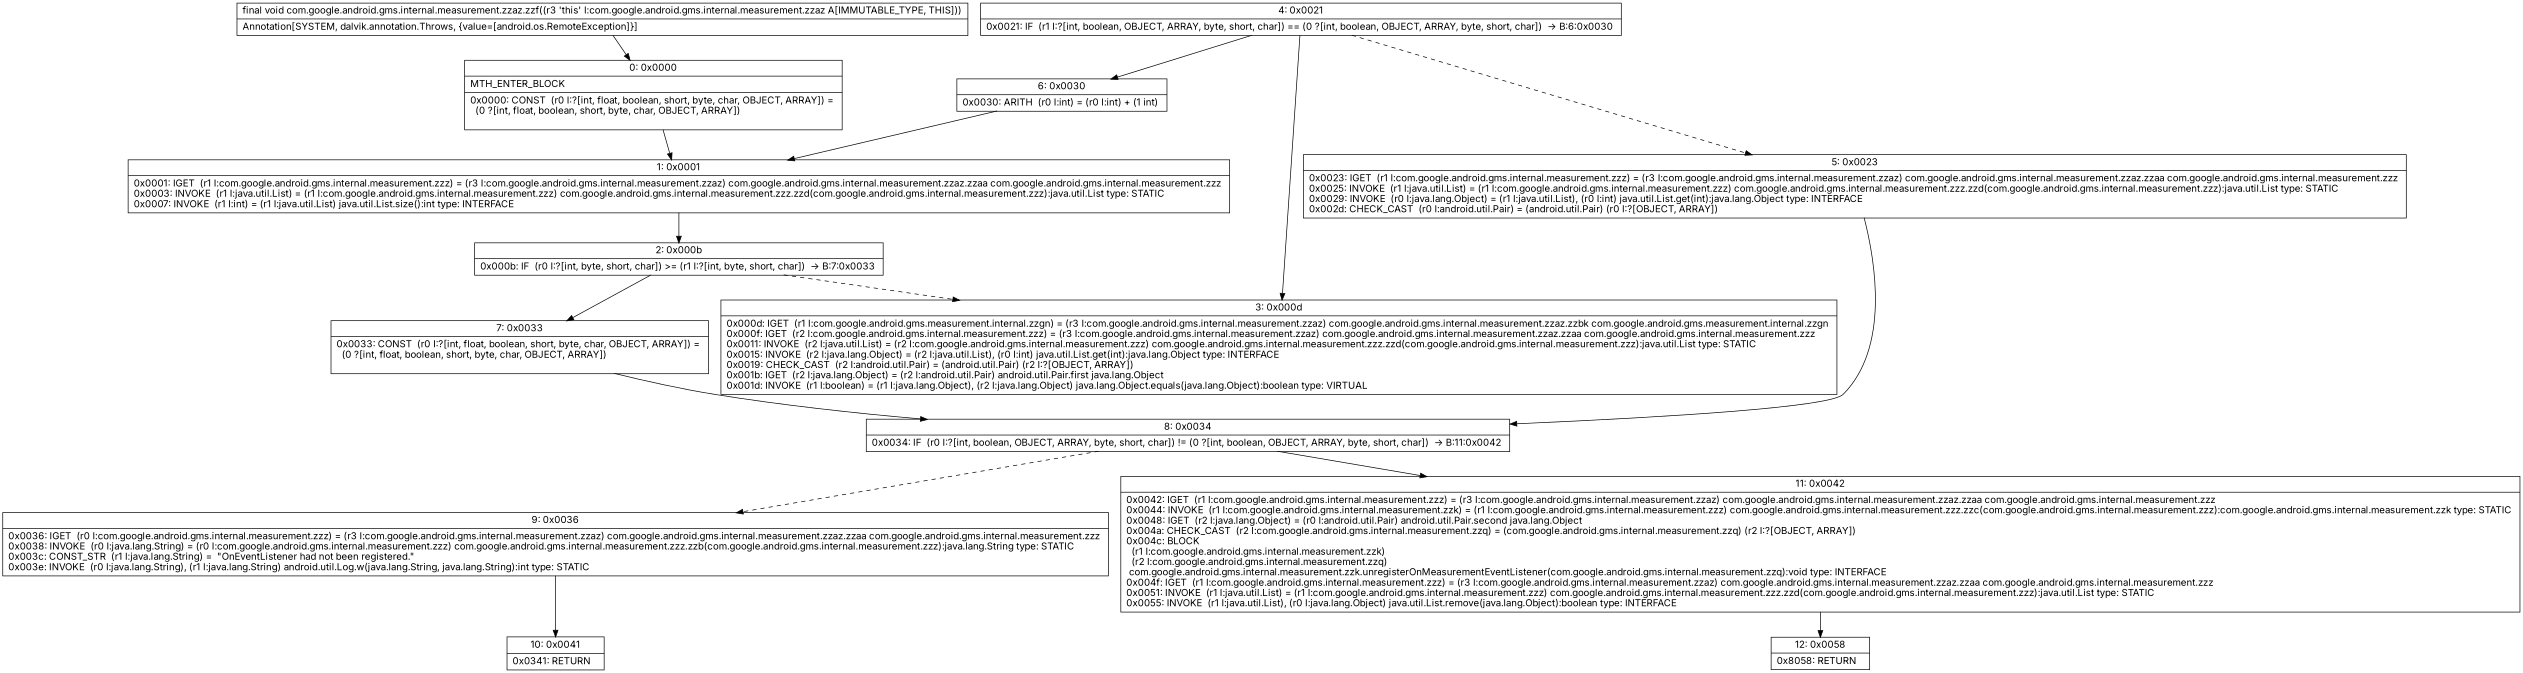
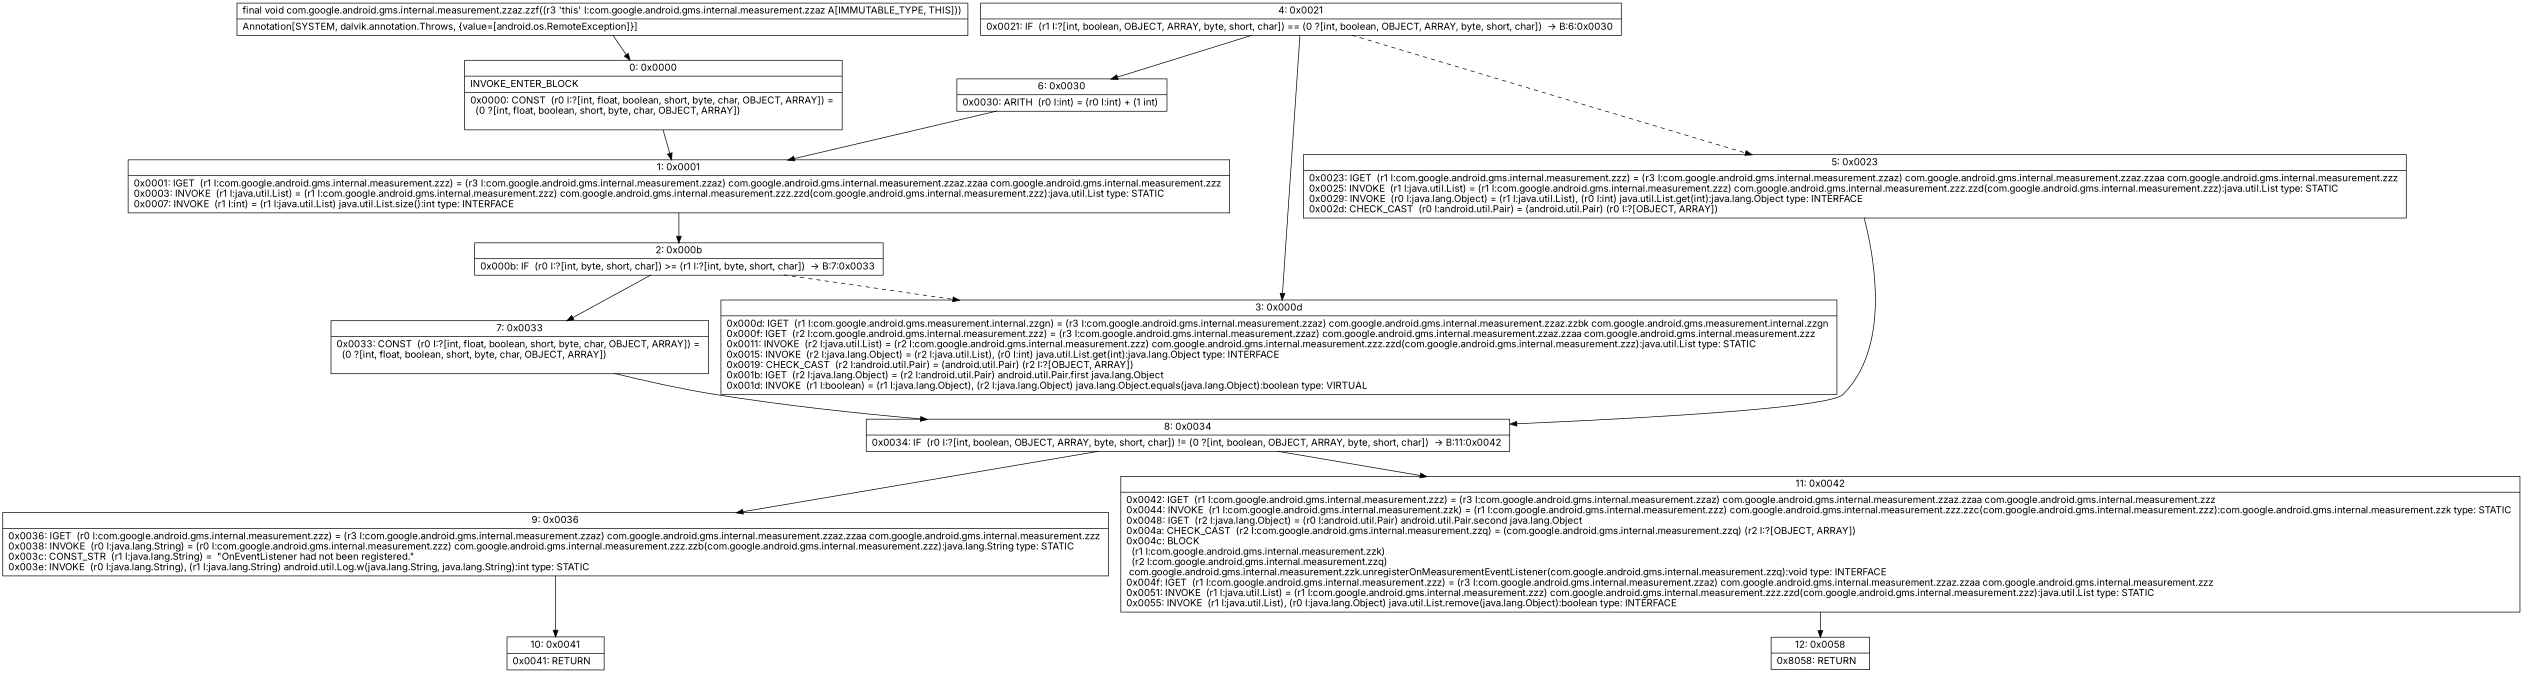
(518, 84) -> (525, 84)
(921, 481) -> (921, 481)
(556, 661) -> (556, 661)
